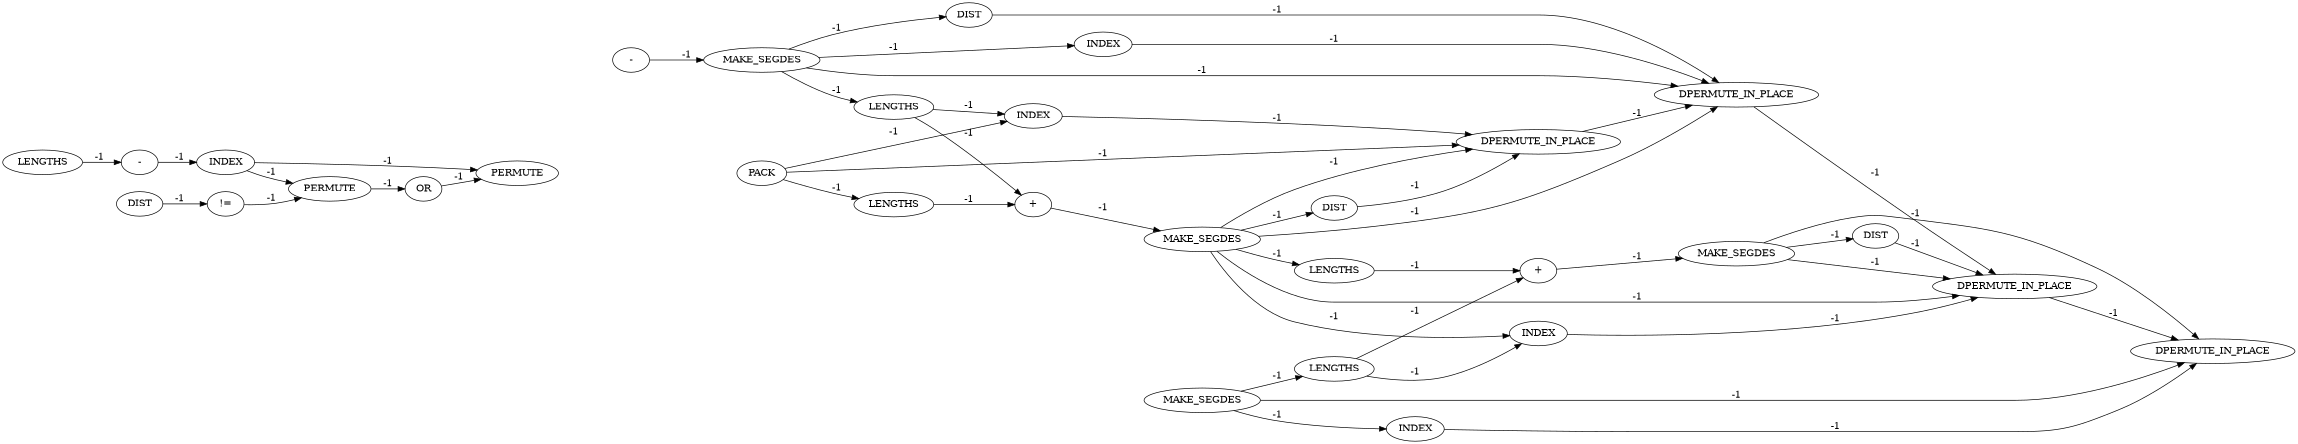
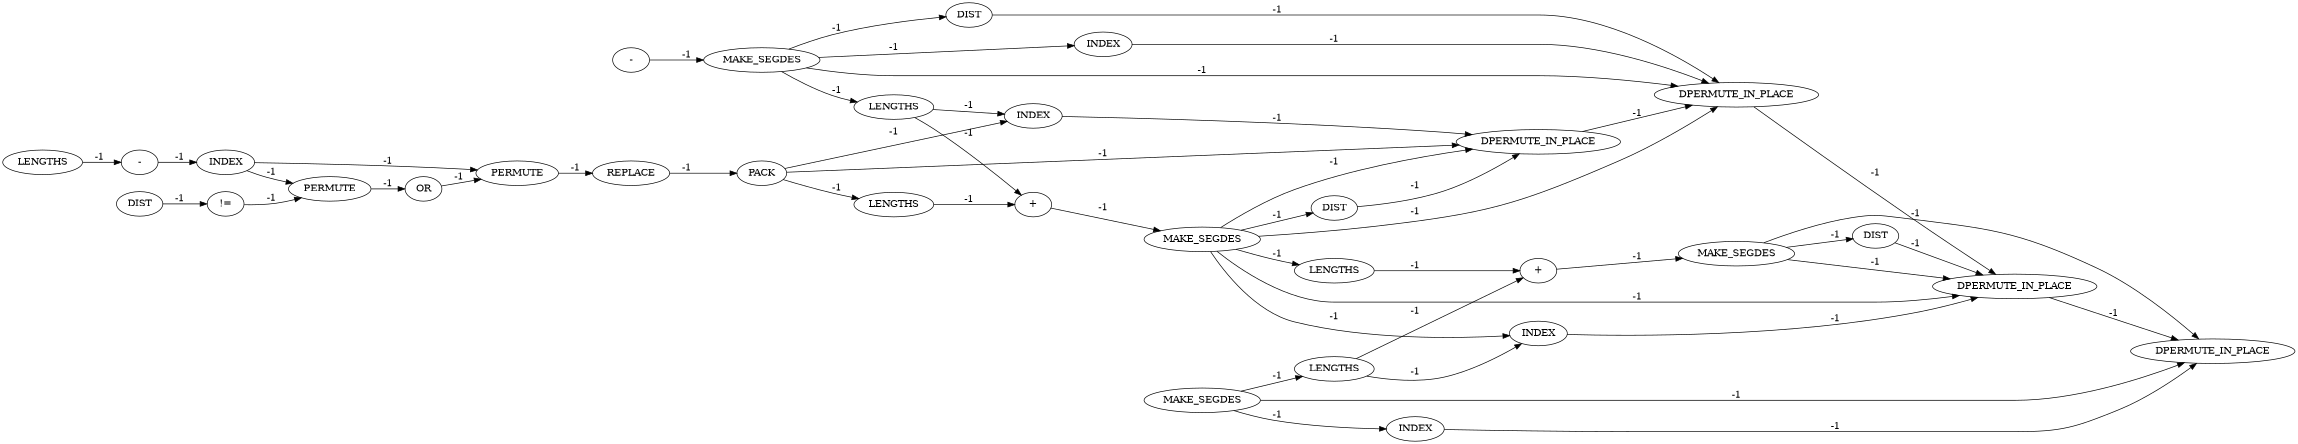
none -> (631, 173)
